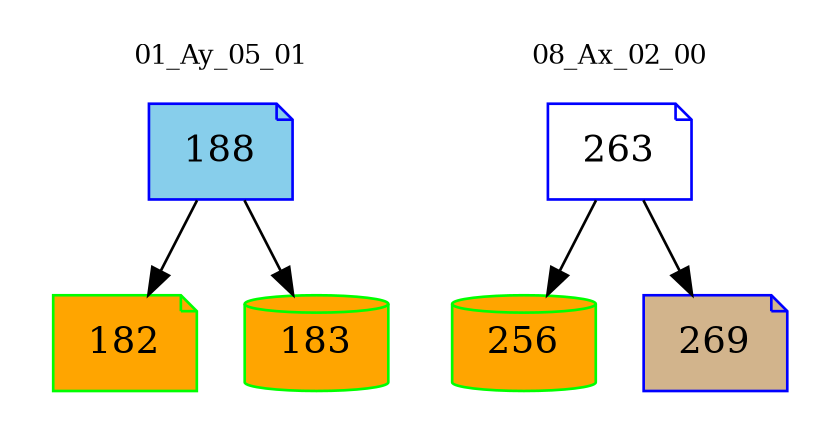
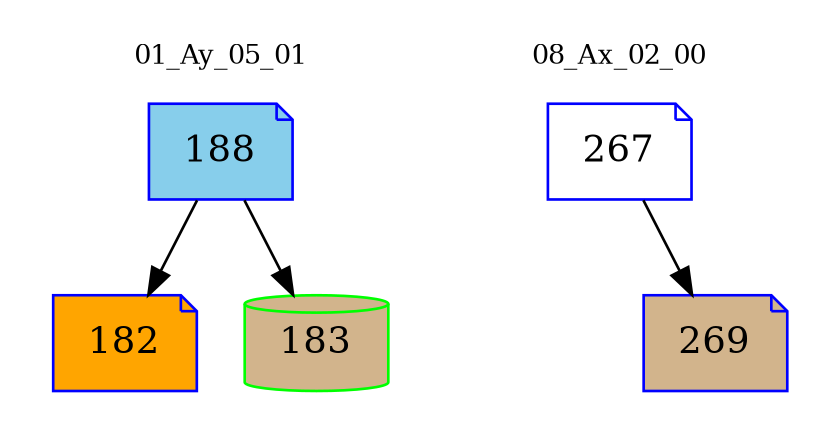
(620, 152) -> (620, 152)
(125, 343) -> (125, 343)
(317, 343) -> (317, 343)
(524, 343) -> none
